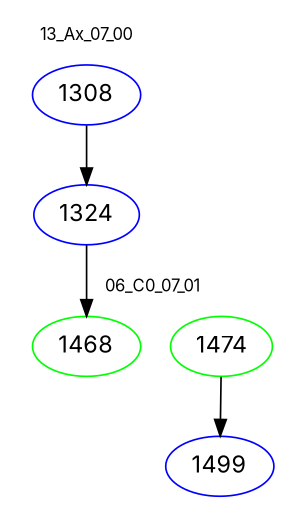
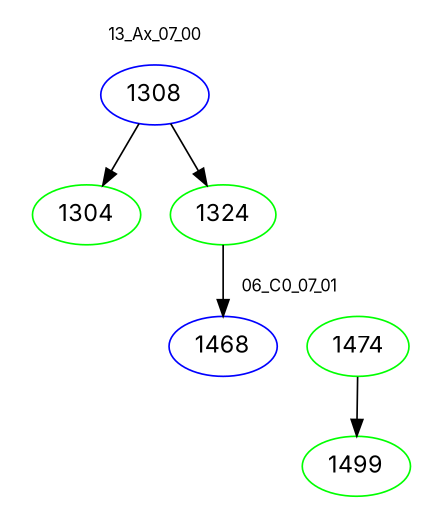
none -> (87, 215)
(87, 215) -> (223, 215)
(87, 346) -> (223, 346)
(220, 466) -> (356, 466)
